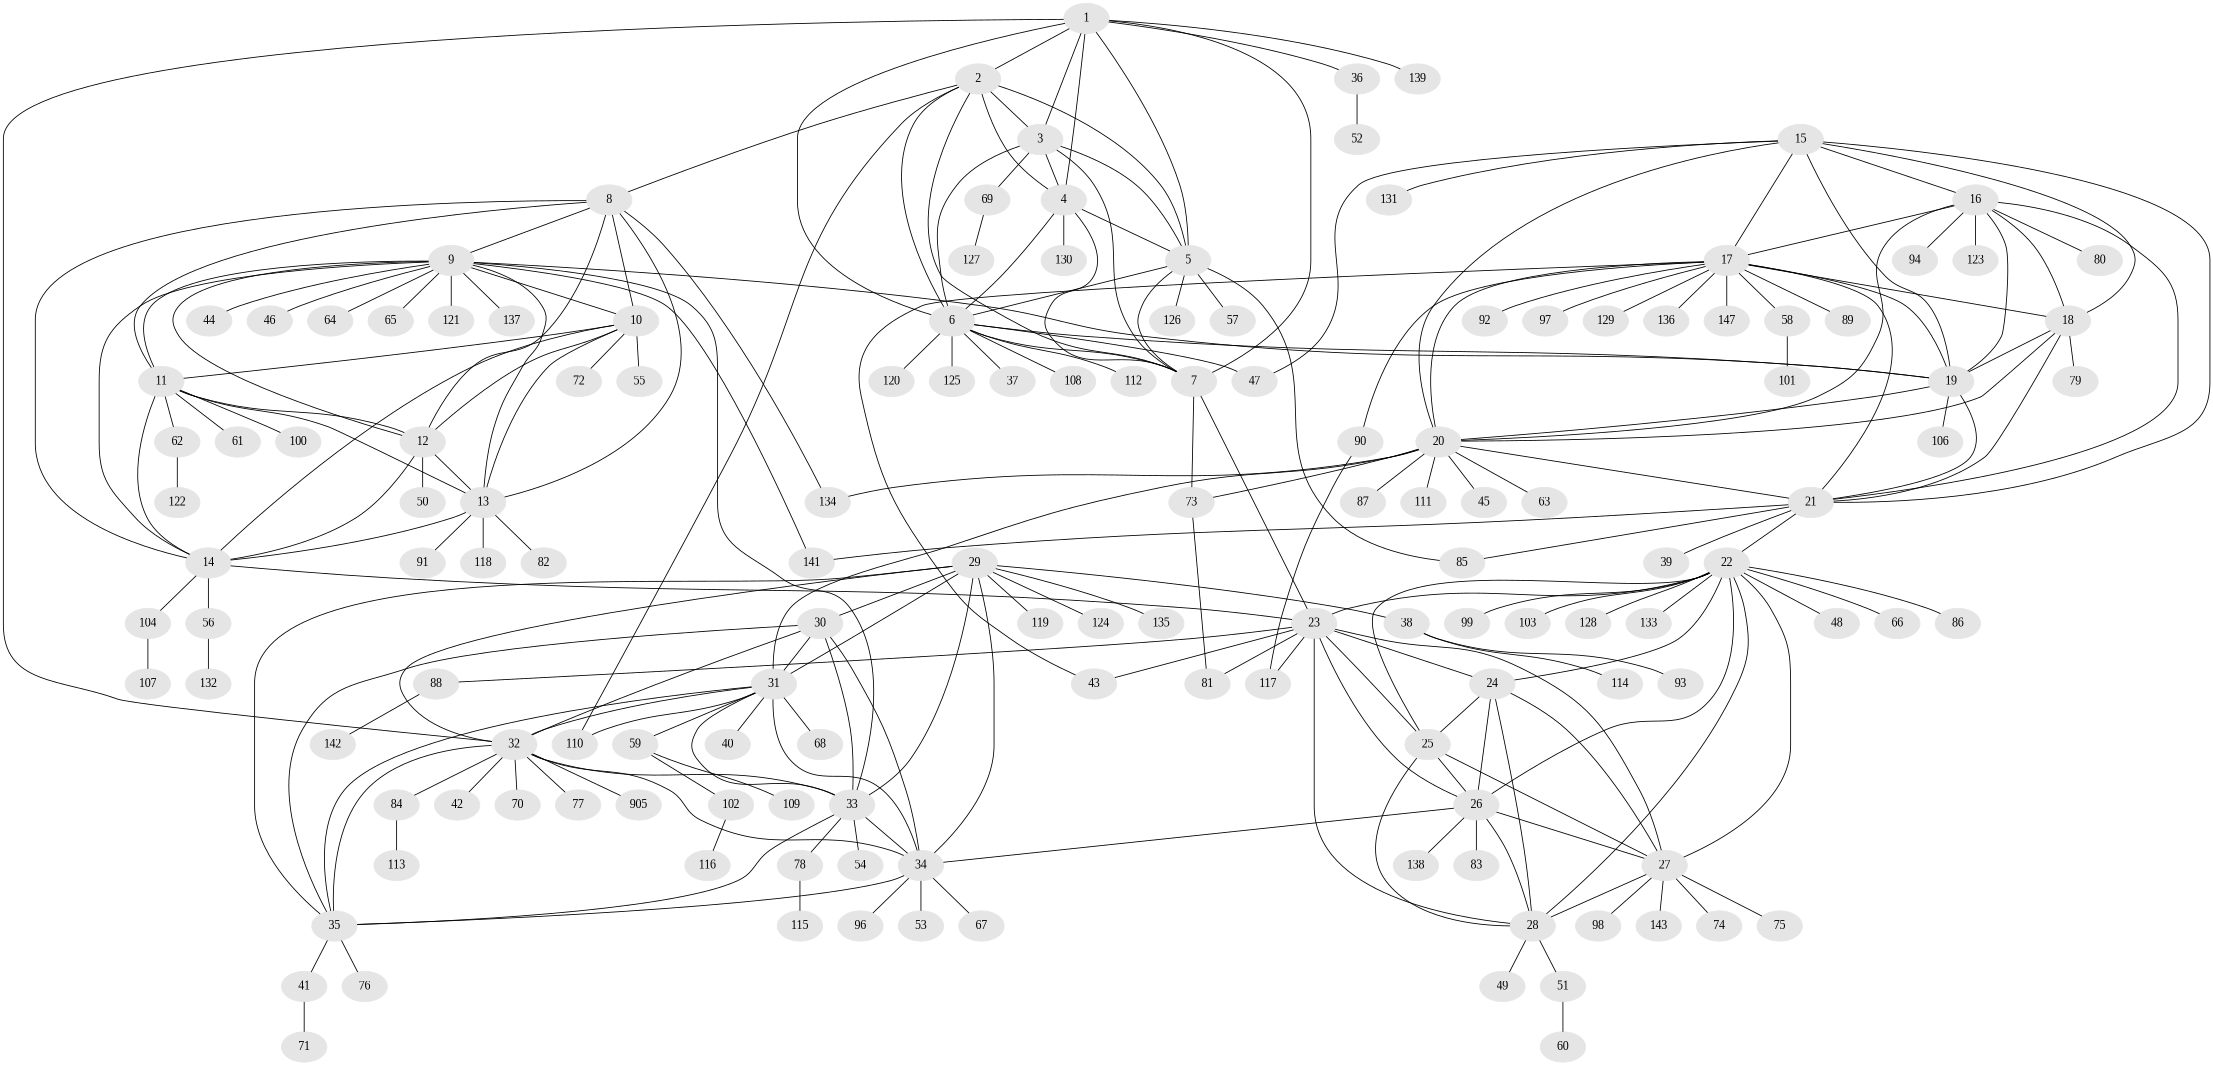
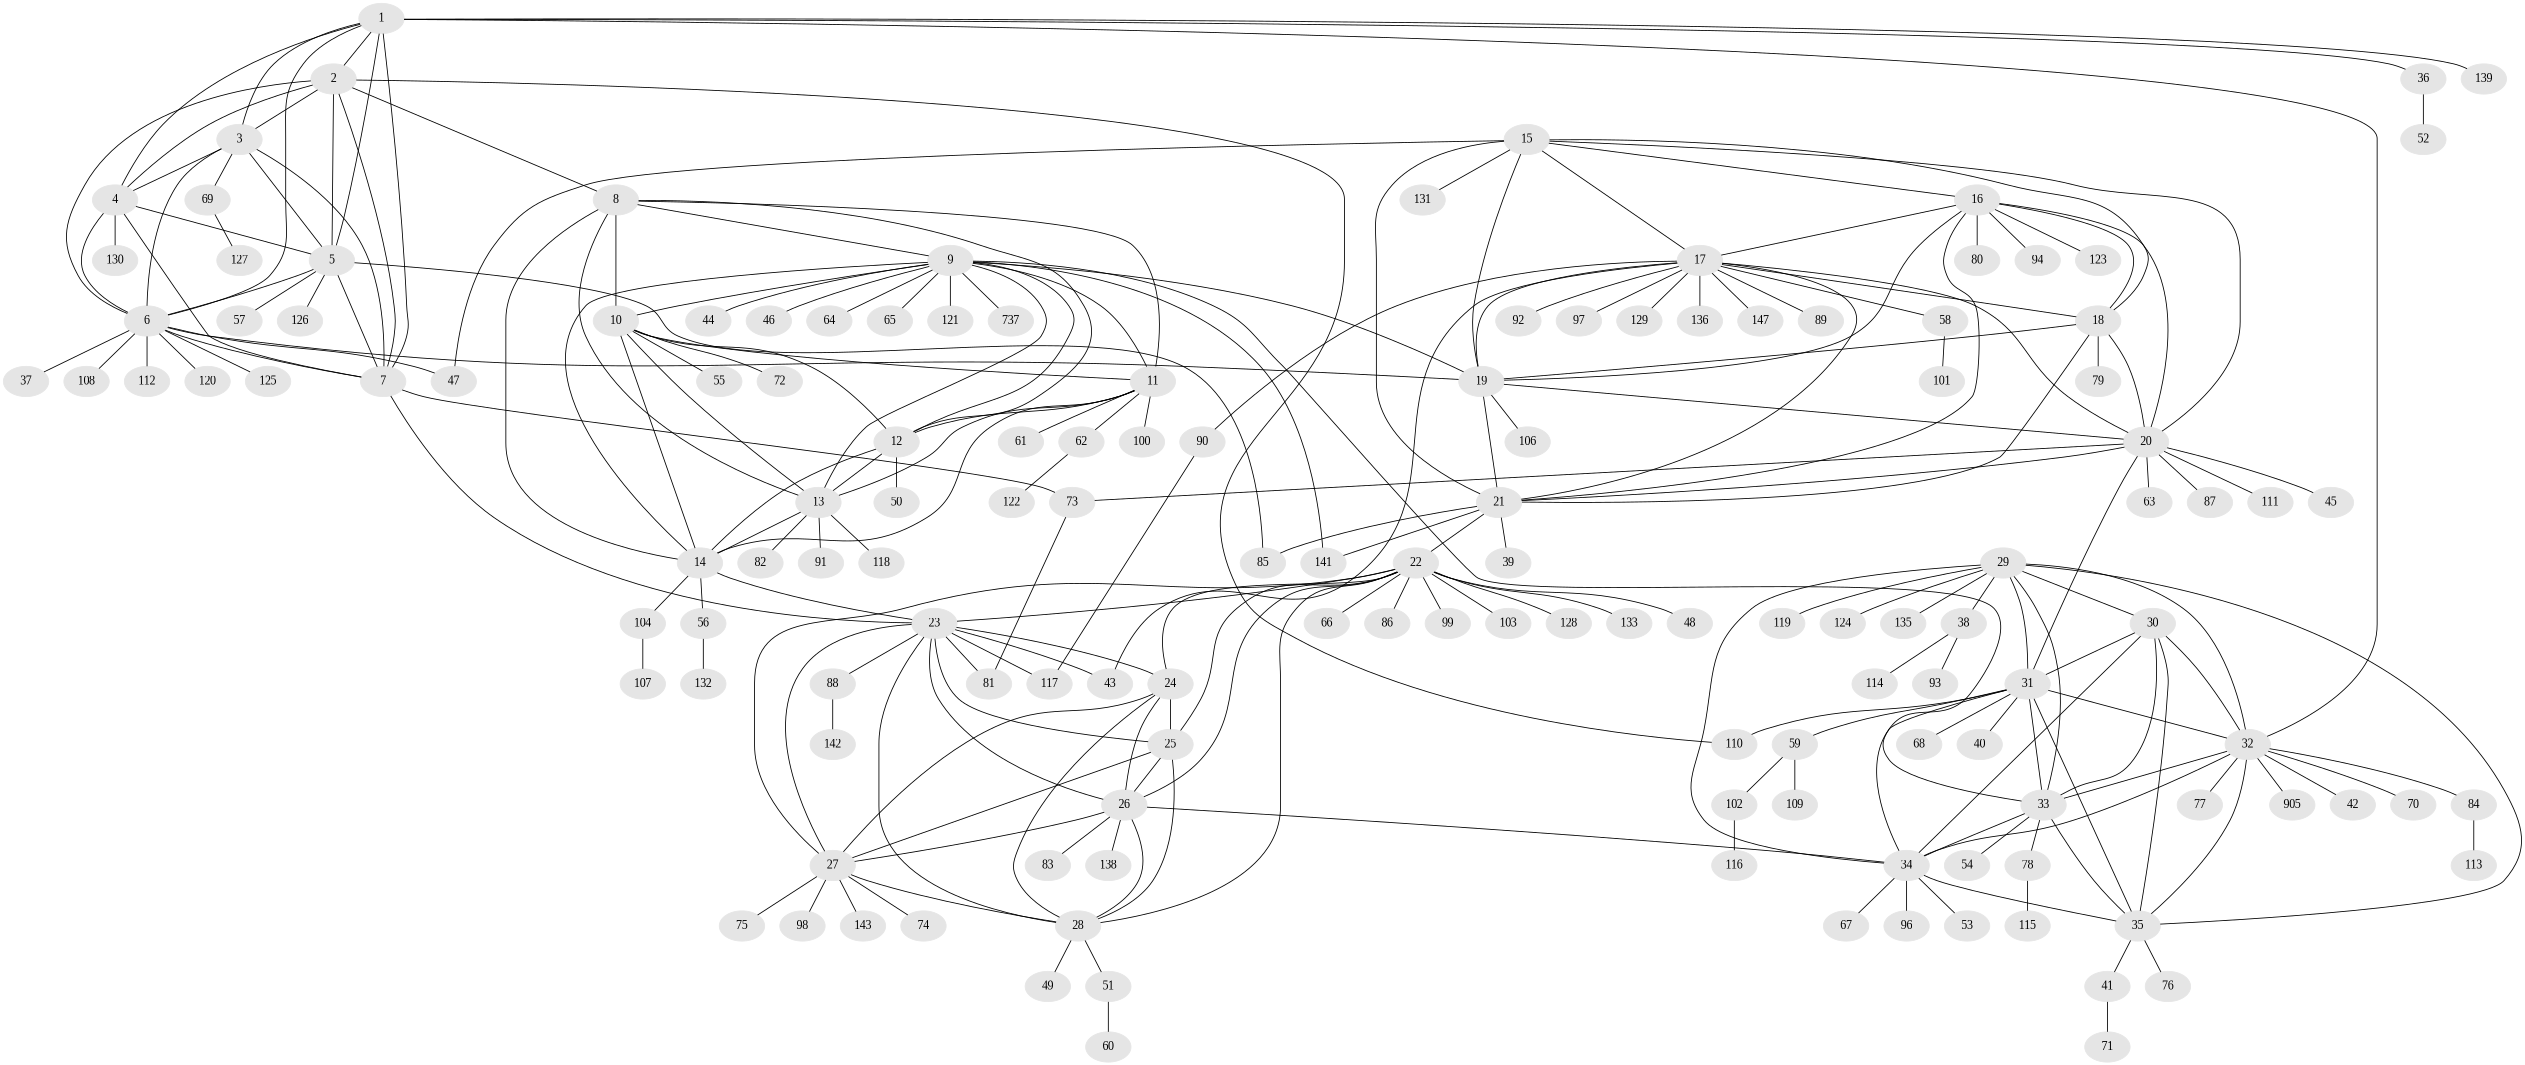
(512, 321) -> (1011, 321)
(828, 502) -> none
